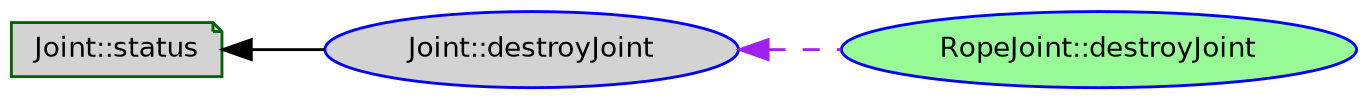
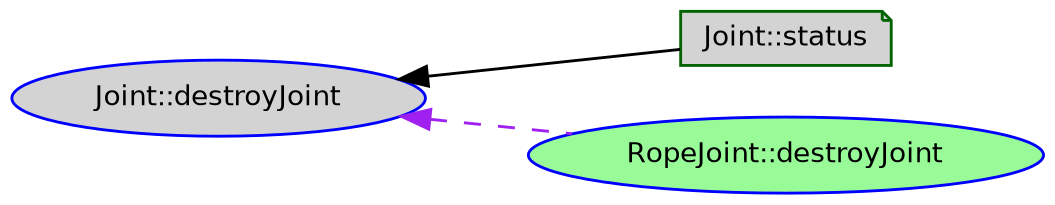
(288, 50) -> (554, 63)
